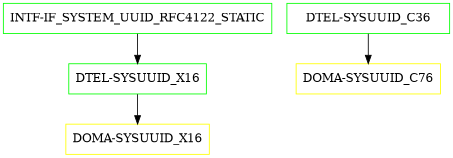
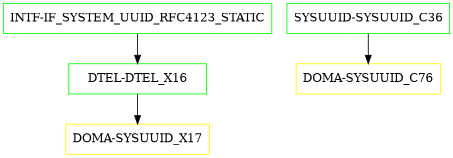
(138, 18) -> (138, 18)
(368, 18) -> (368, 18)
(138, 79) -> (138, 79)
(138, 139) -> (138, 139)
